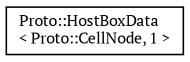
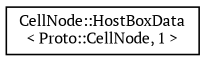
(95, 31) -> (103, 31)
